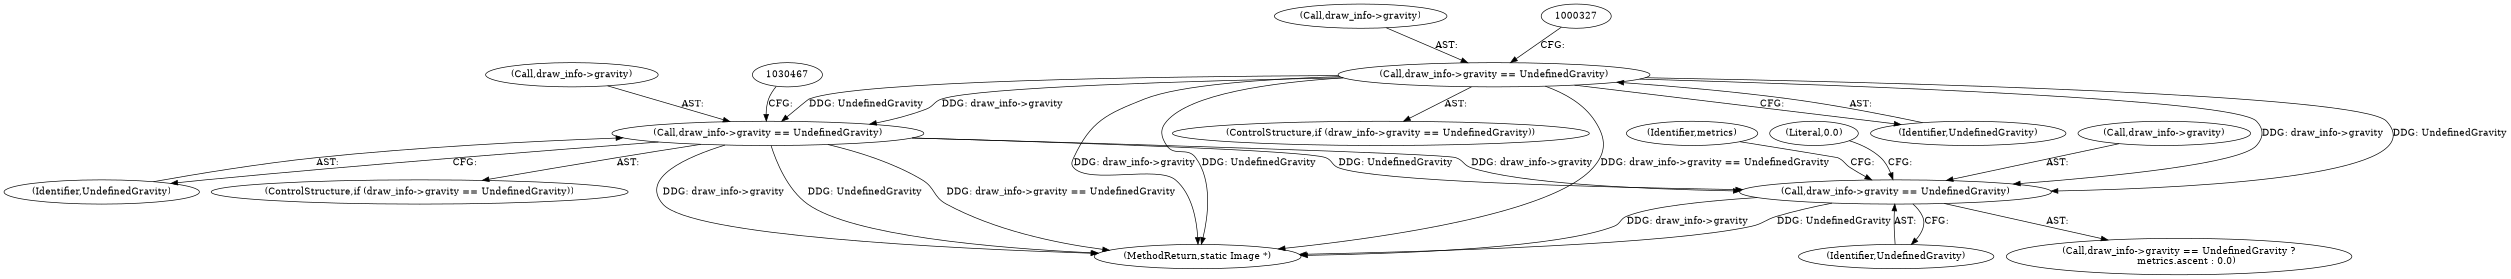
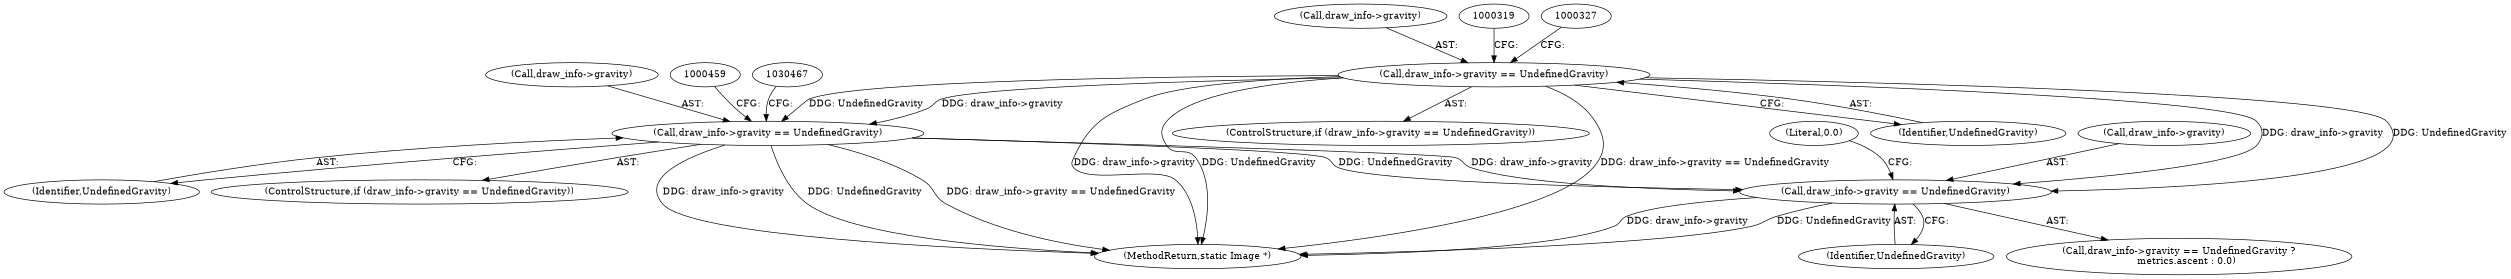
none -> (1494, 16)
none -> (705, 75)
(1692, 133) -> none
